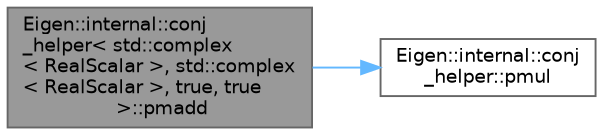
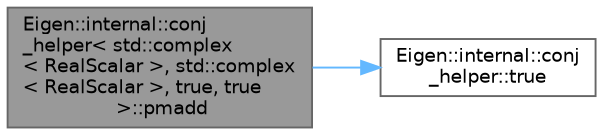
(488, 68) -> (488, 68)
